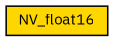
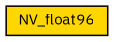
(57, 21) -> (57, 21)
